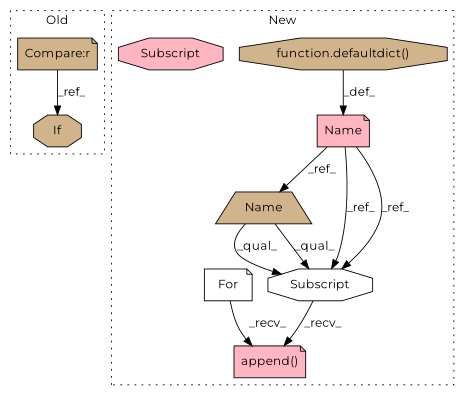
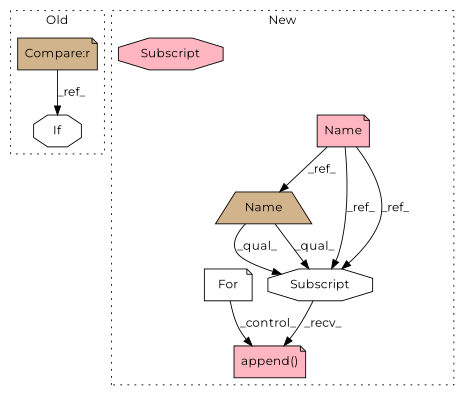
(343, 54) -> none
(58, 131) -> (58, 131)
(268, 323) -> (268, 323)
